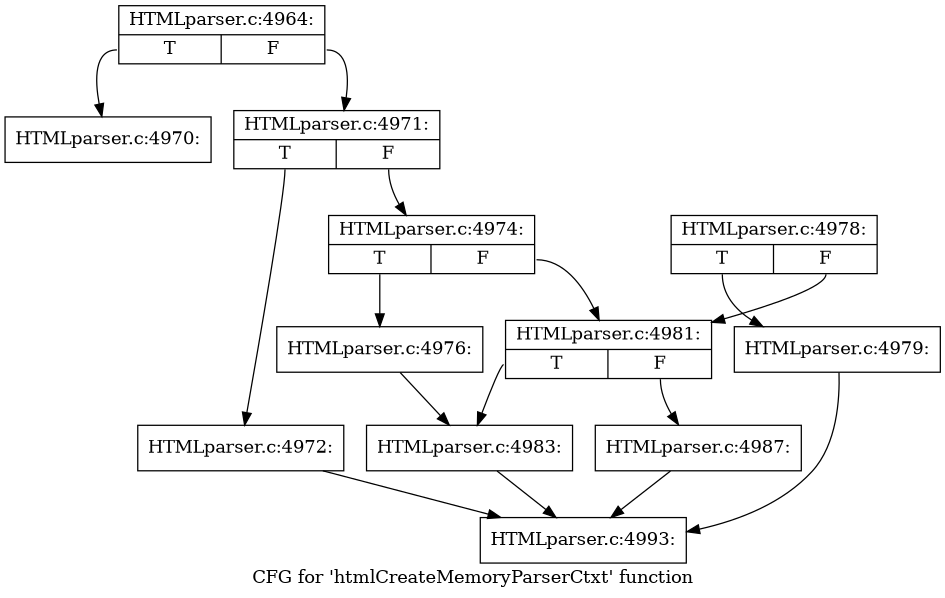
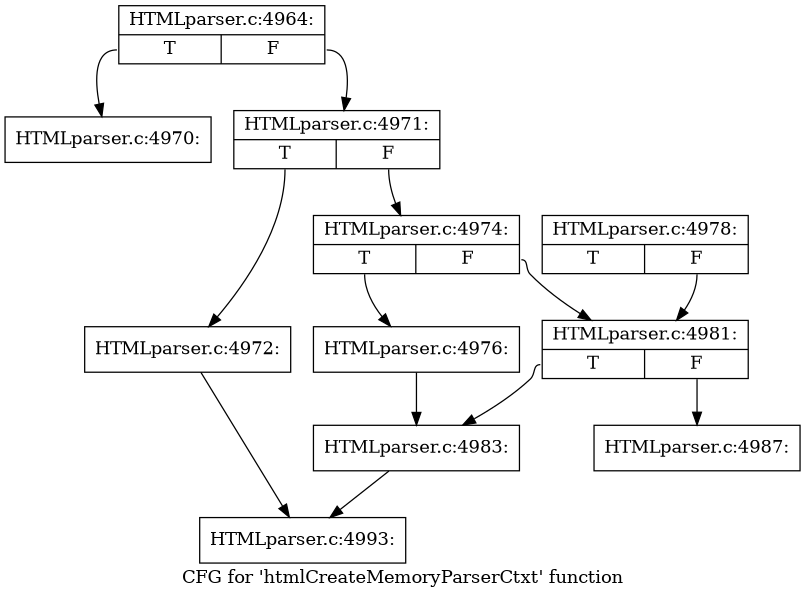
(837, 349) -> none
(646, 490) -> none
